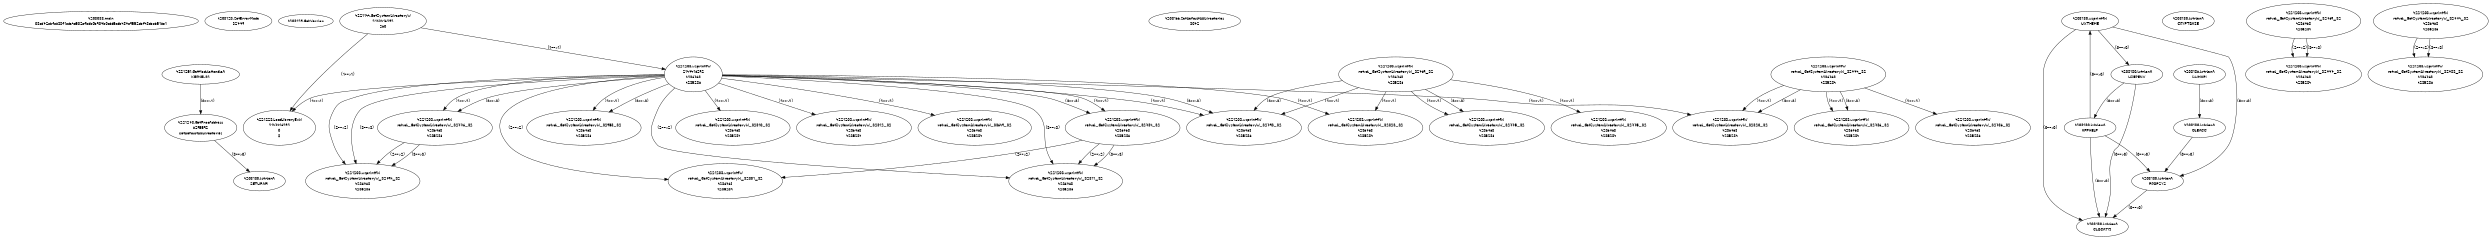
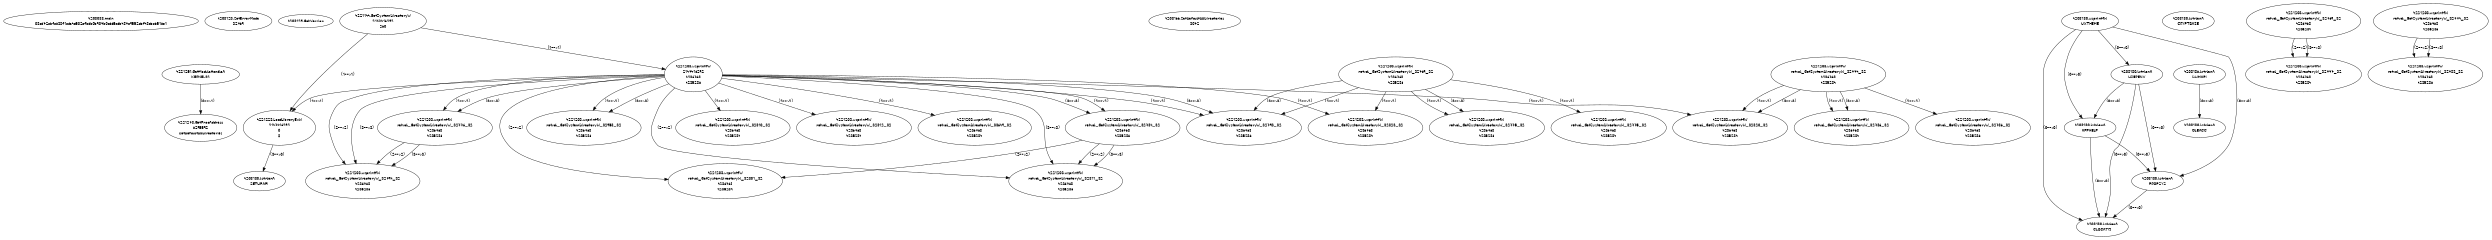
(238, 21) -> (238, 21)
(2090, 76) -> (2064, 73)
(2180, 153) -> (2147, 126)
(231, 155) -> (269, 156)
